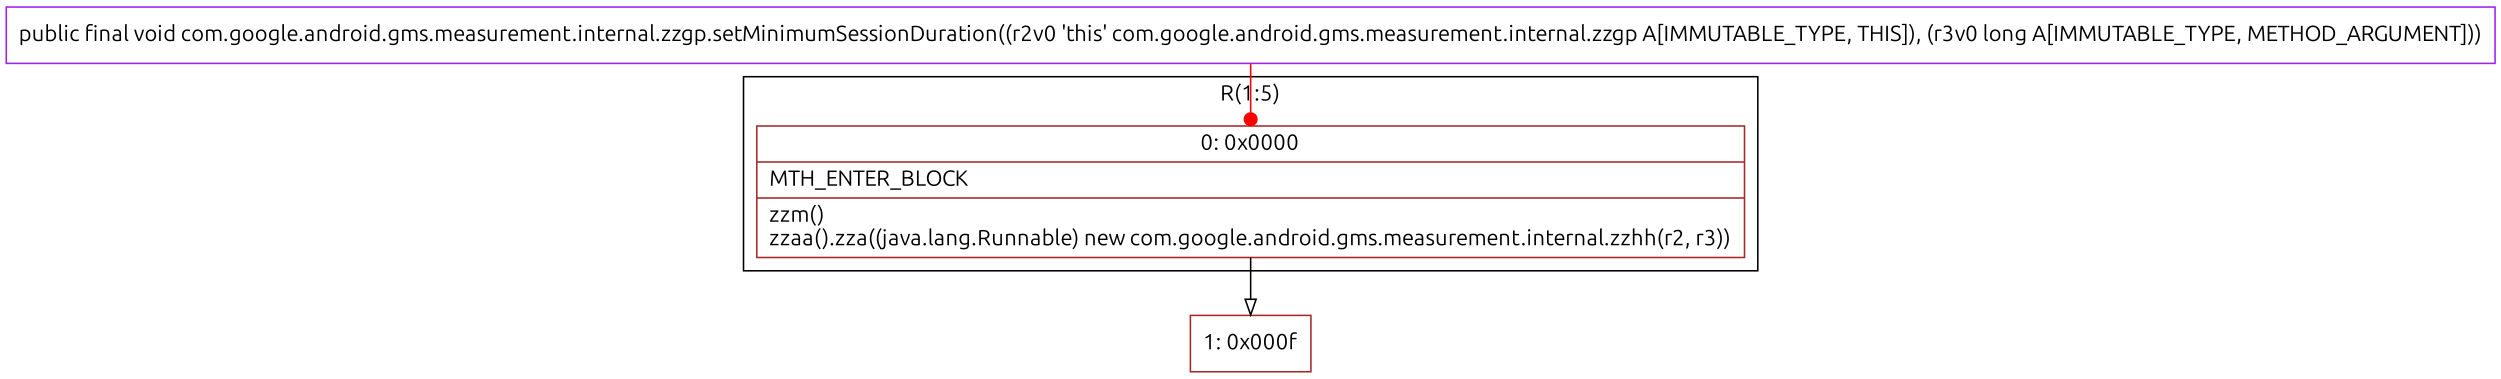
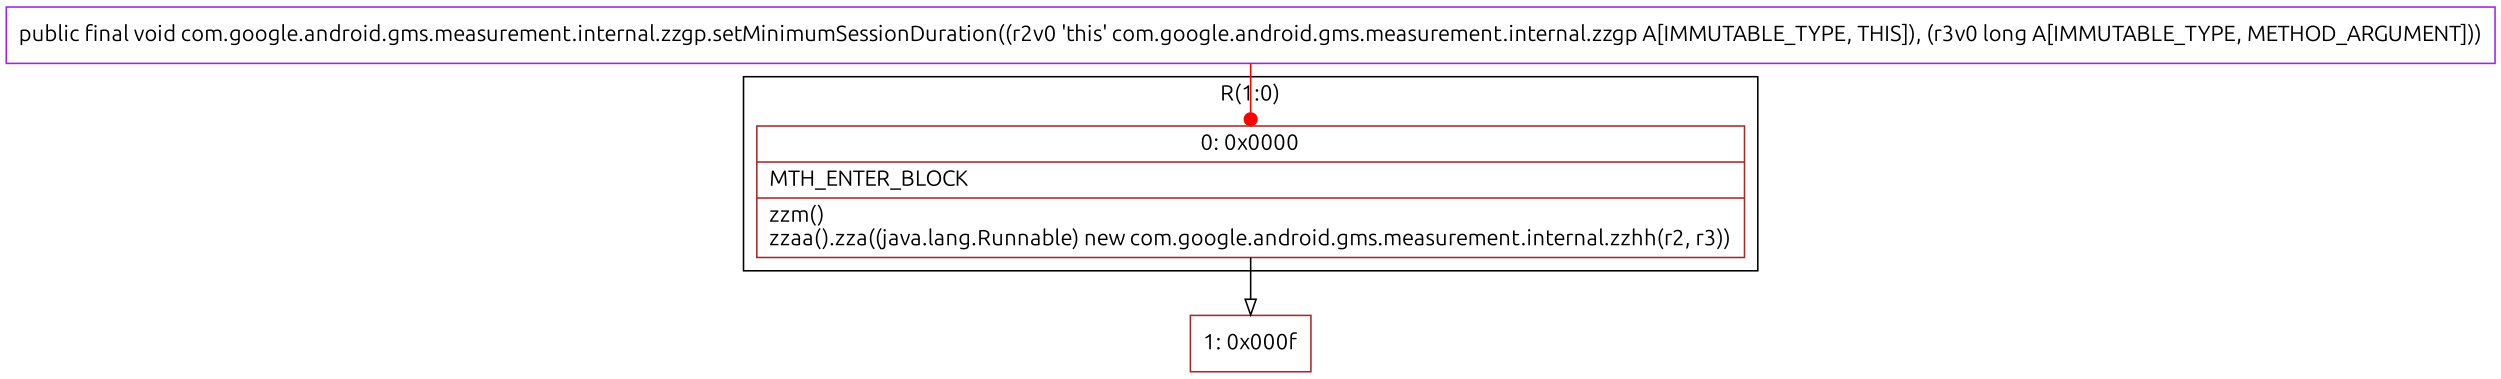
(1251, 95) -> (1251, 95)
